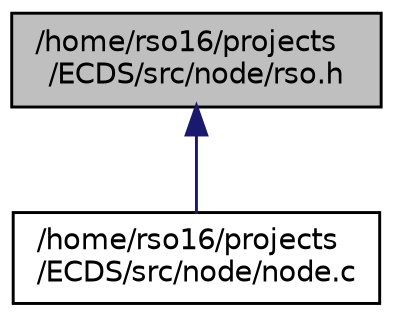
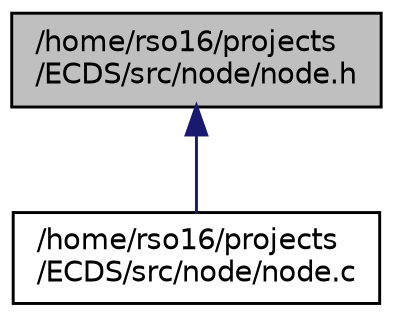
(196, 60) -> (196, 60)
